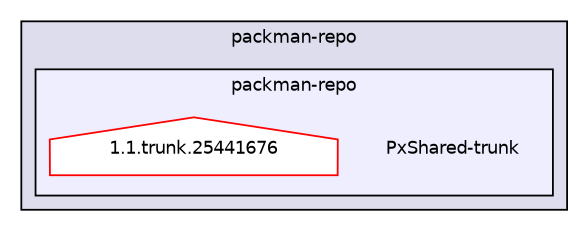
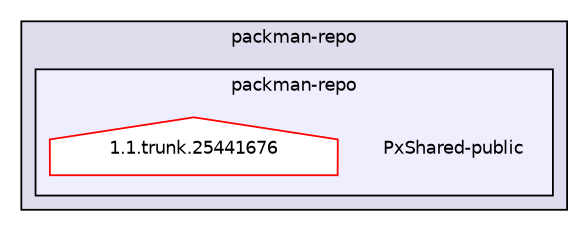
(453, 149) -> (453, 149)
